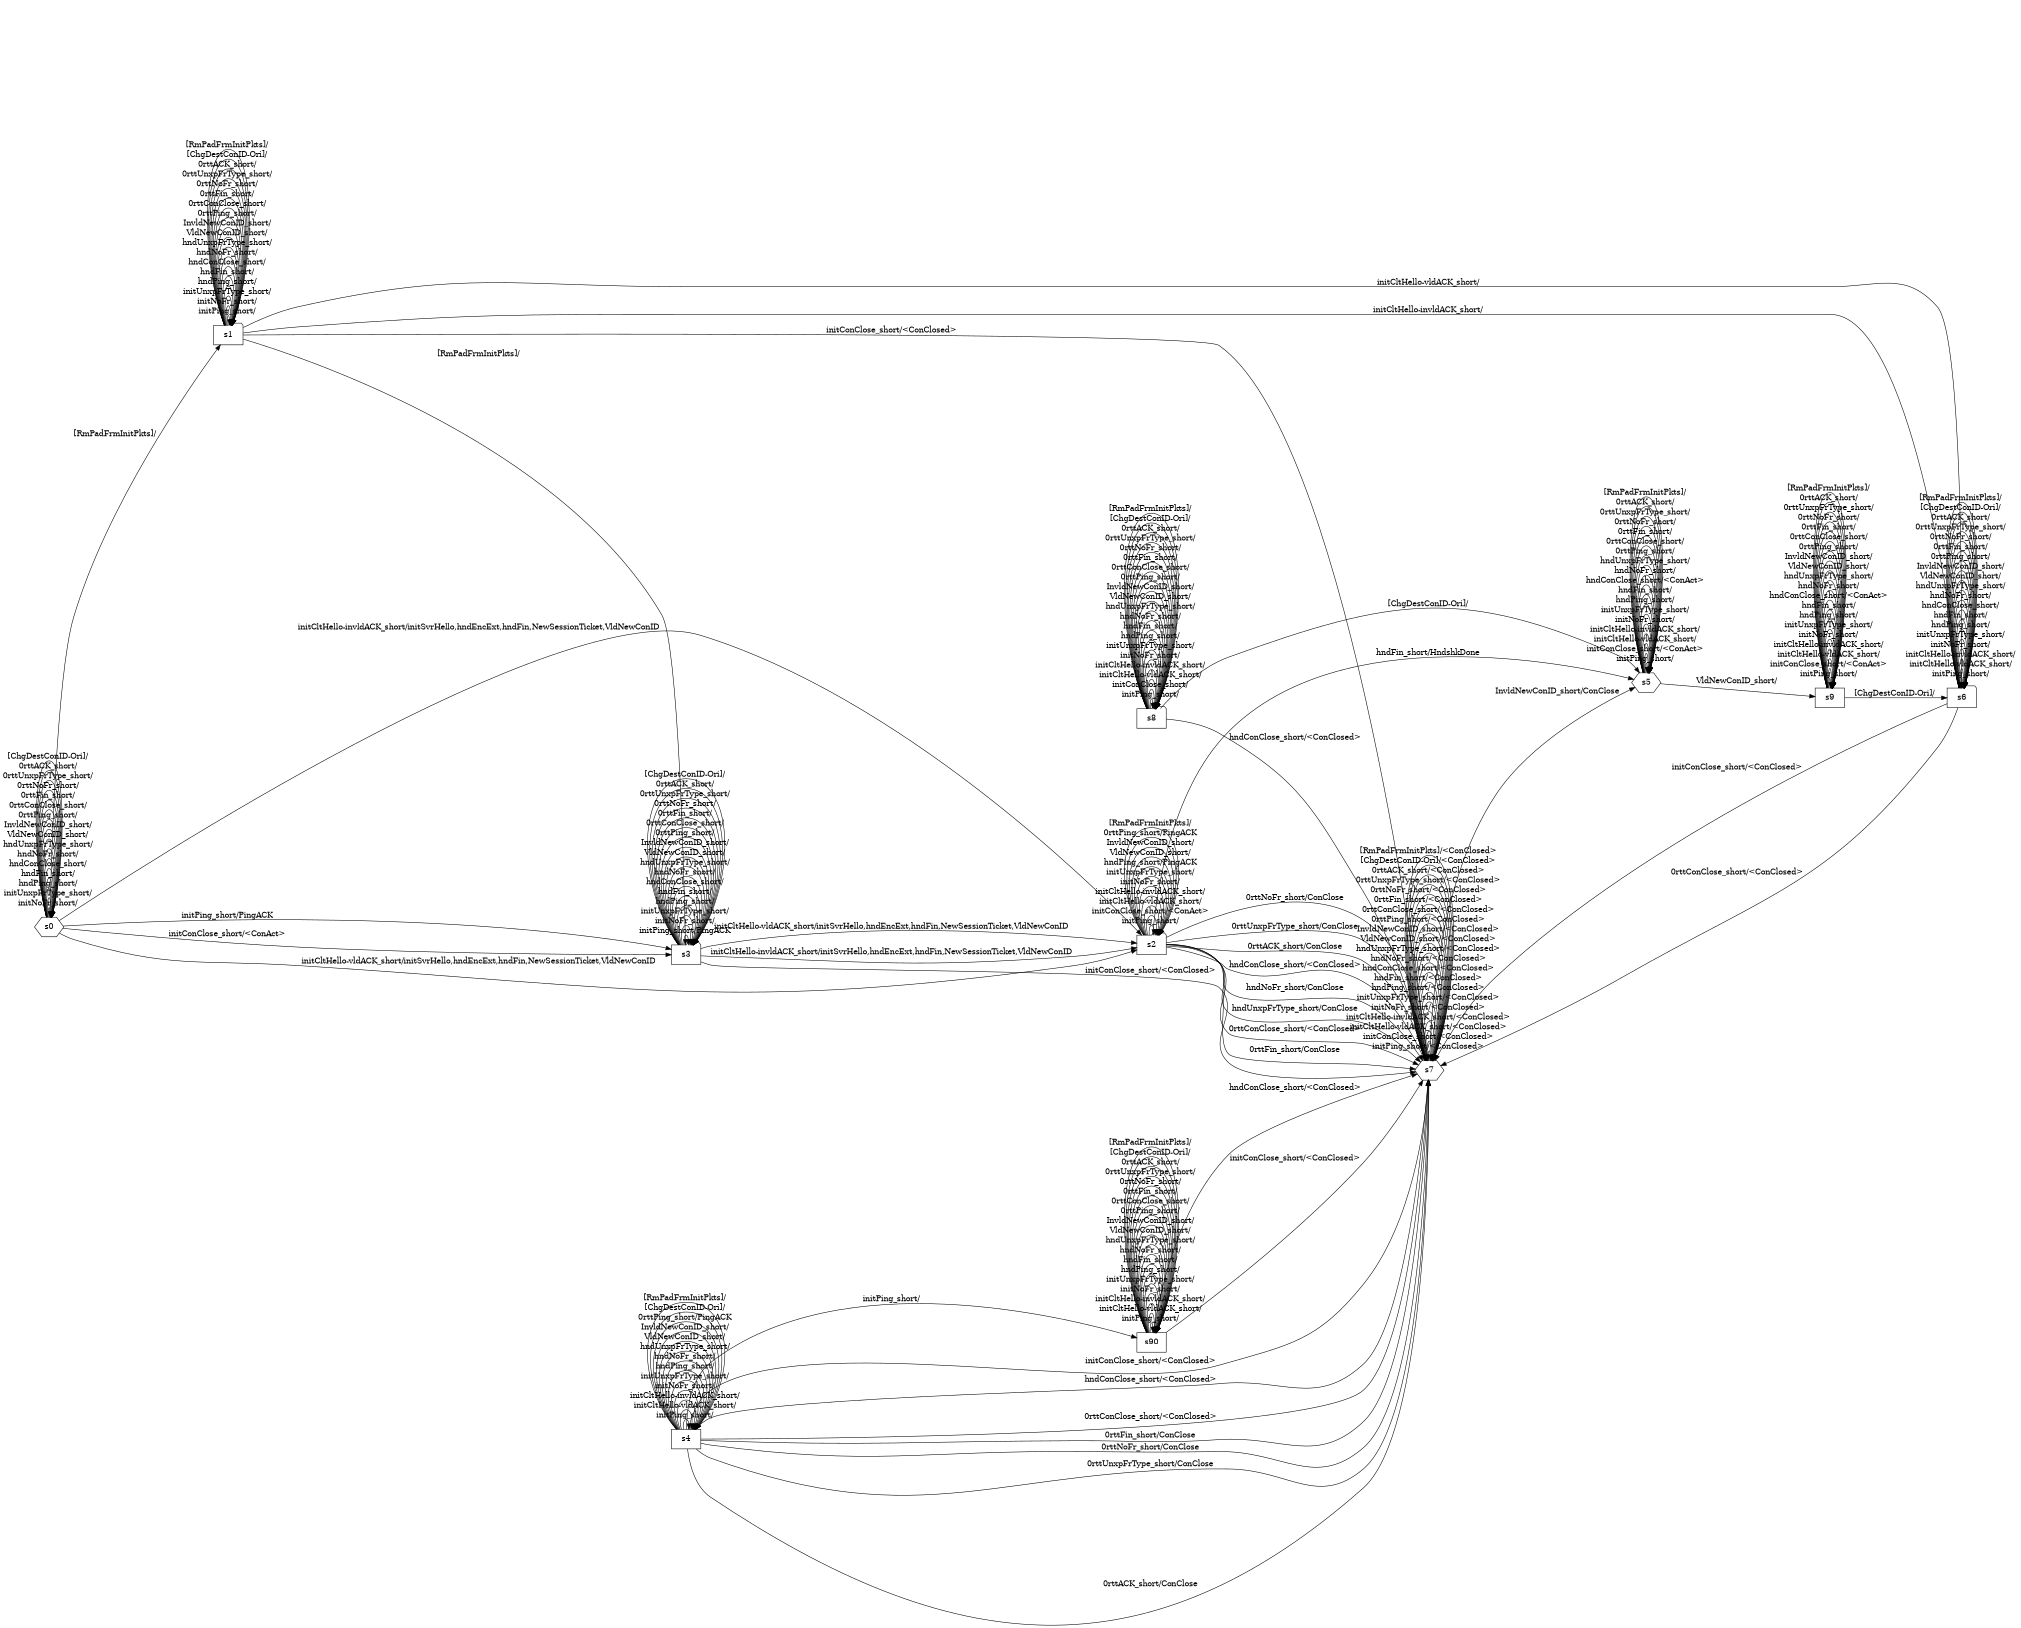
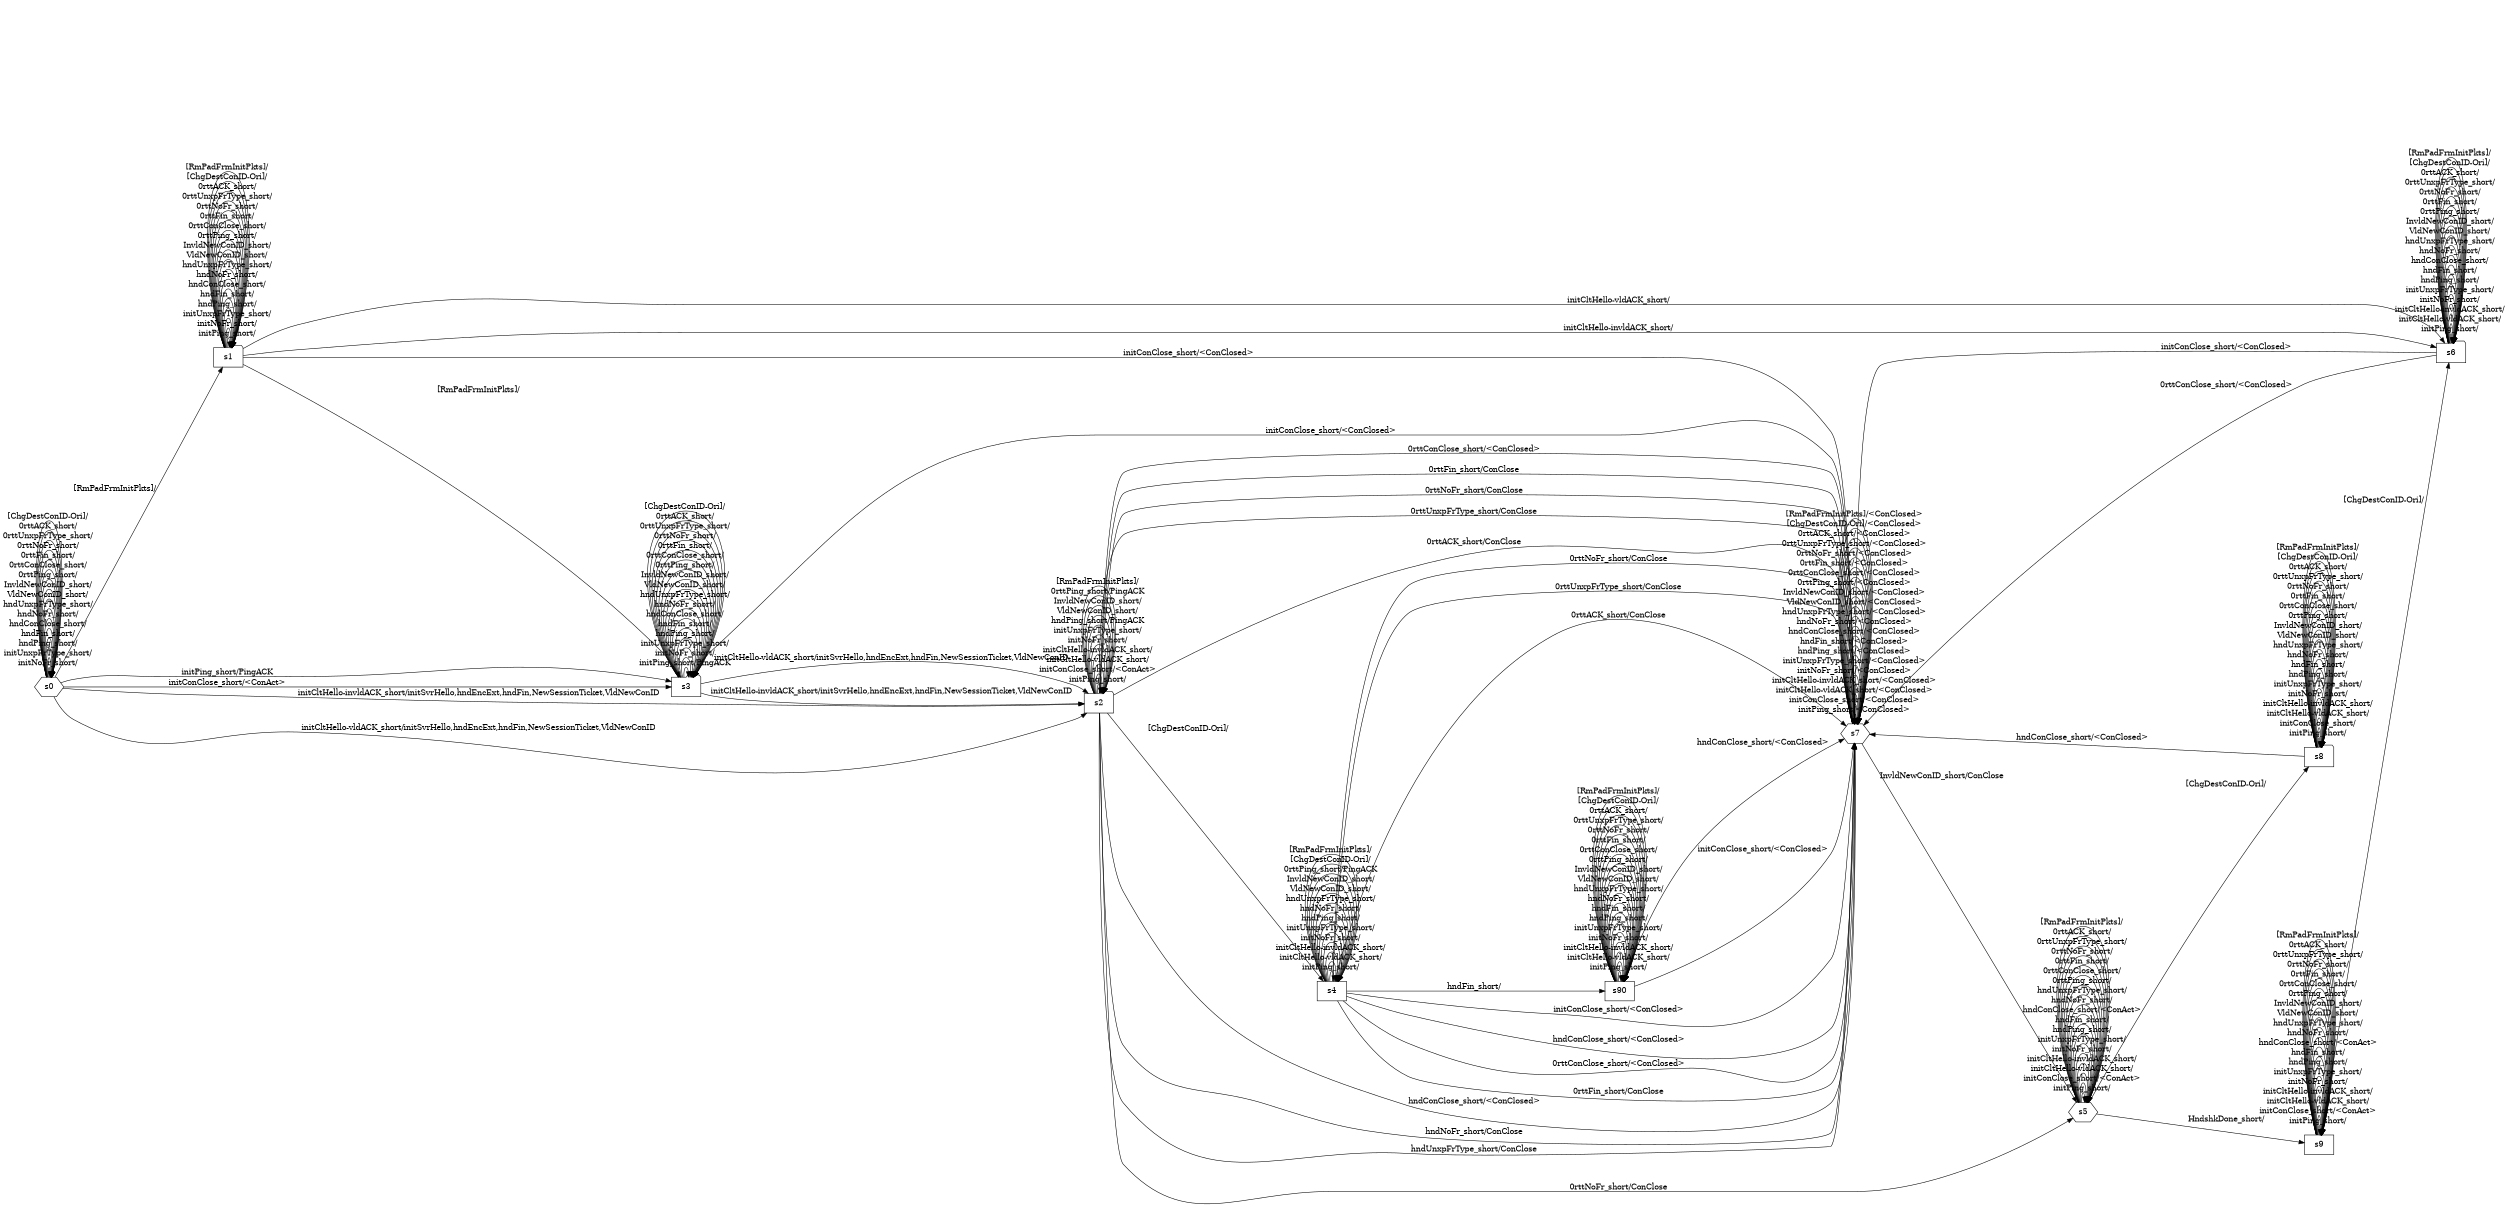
(1392, 611) -> (2191, 933)
(1429, 653) -> (1620, 1187)
(1738, 681) -> (2227, 1120)
none -> (1214, 845)
(893, 1299) -> (1475, 987)
